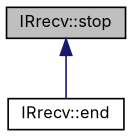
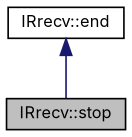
(66, 77) -> (66, 77)
